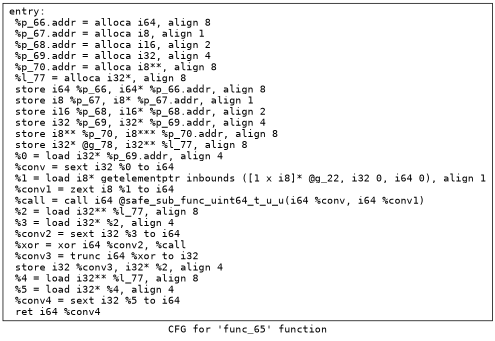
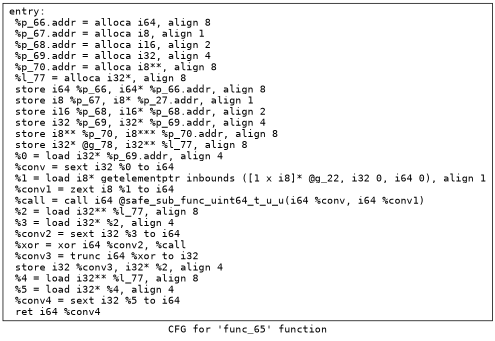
(132, 100) -> (132, 100)
